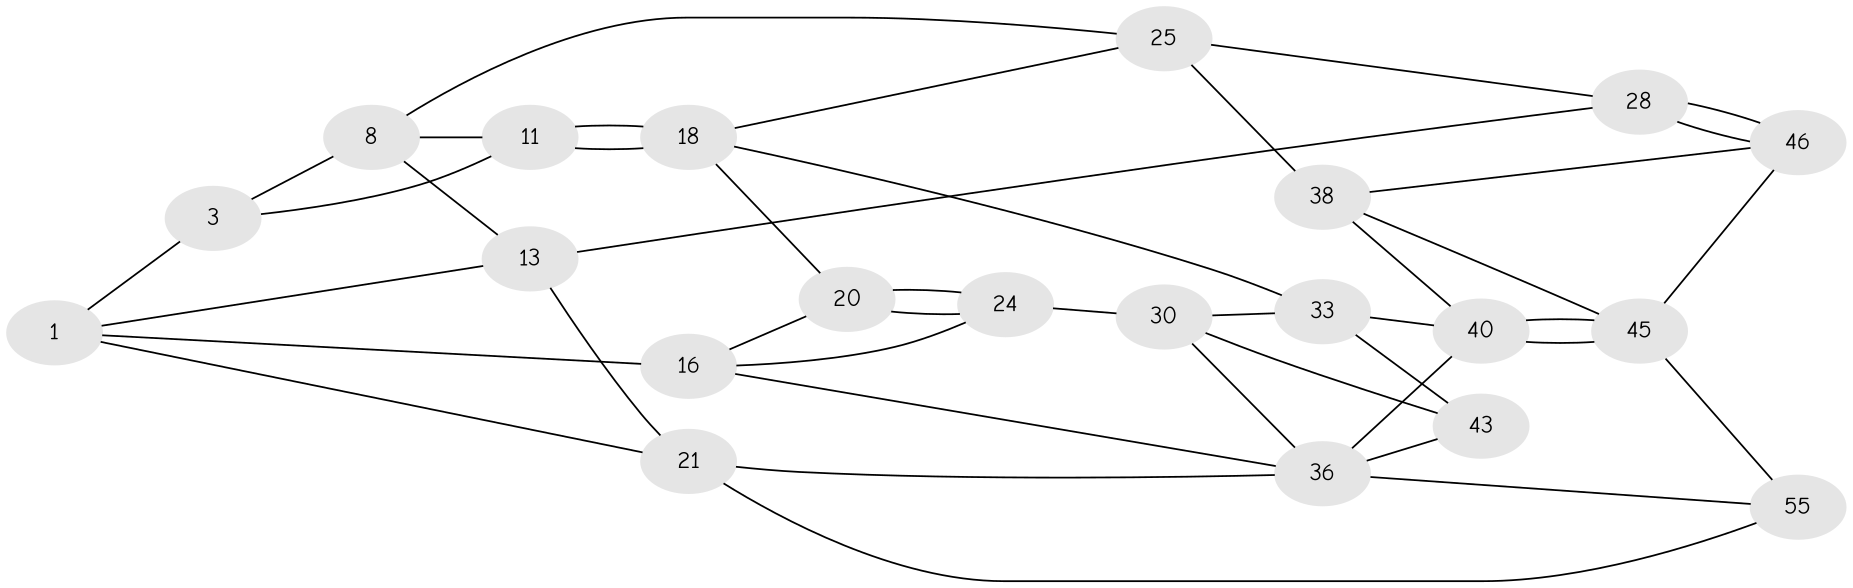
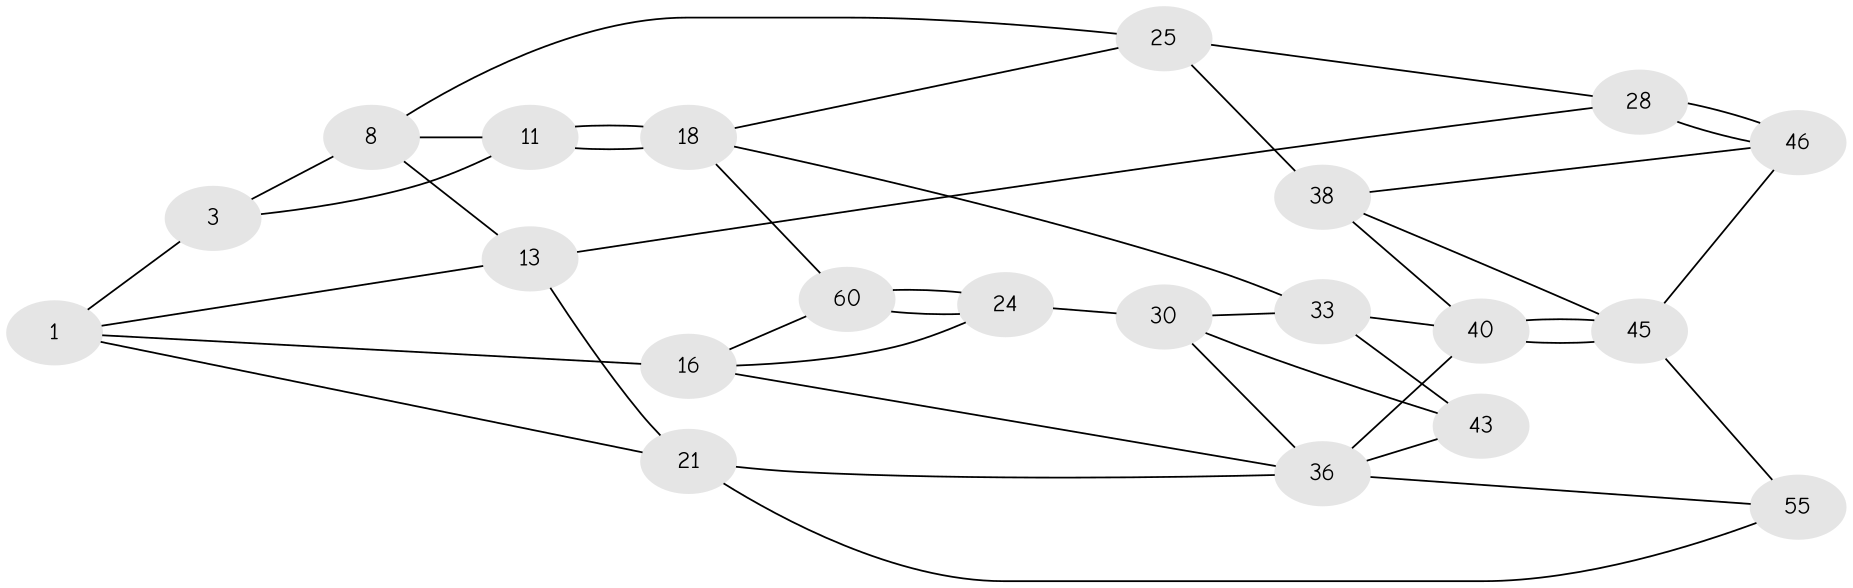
(847, 299) -> (847, 299)
